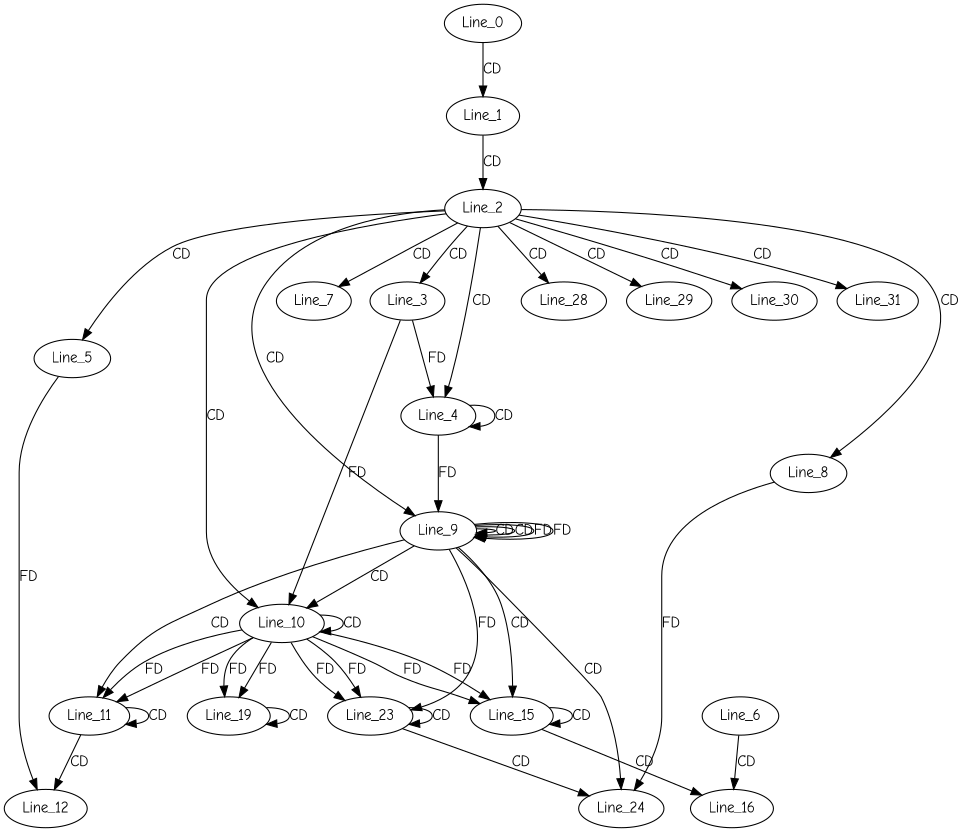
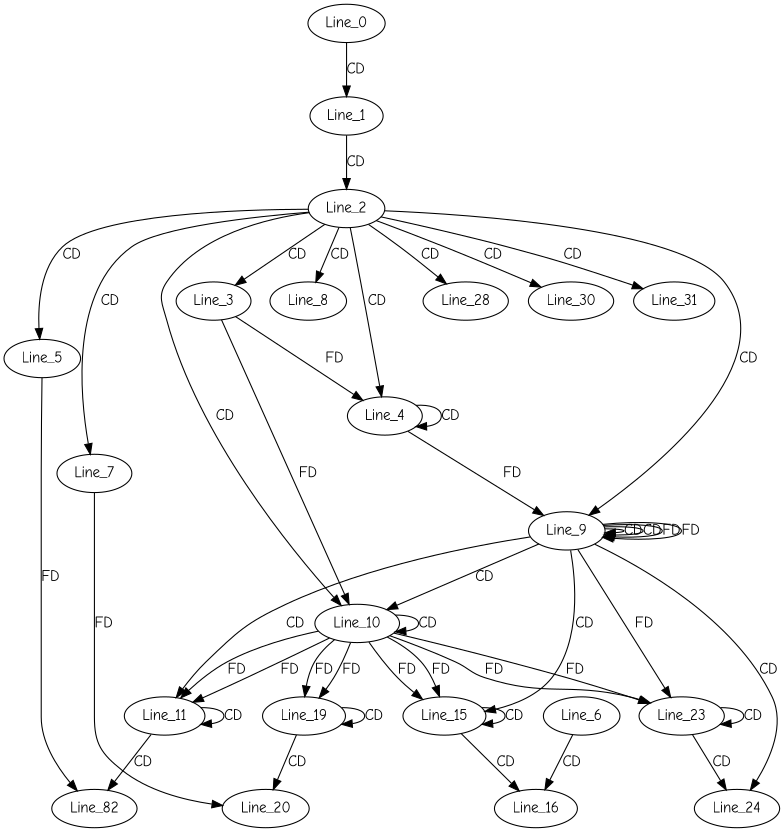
(669, 301) -> none
(662, 602) -> none
(46, 809) -> (94, 809)
none -> (266, 809)
